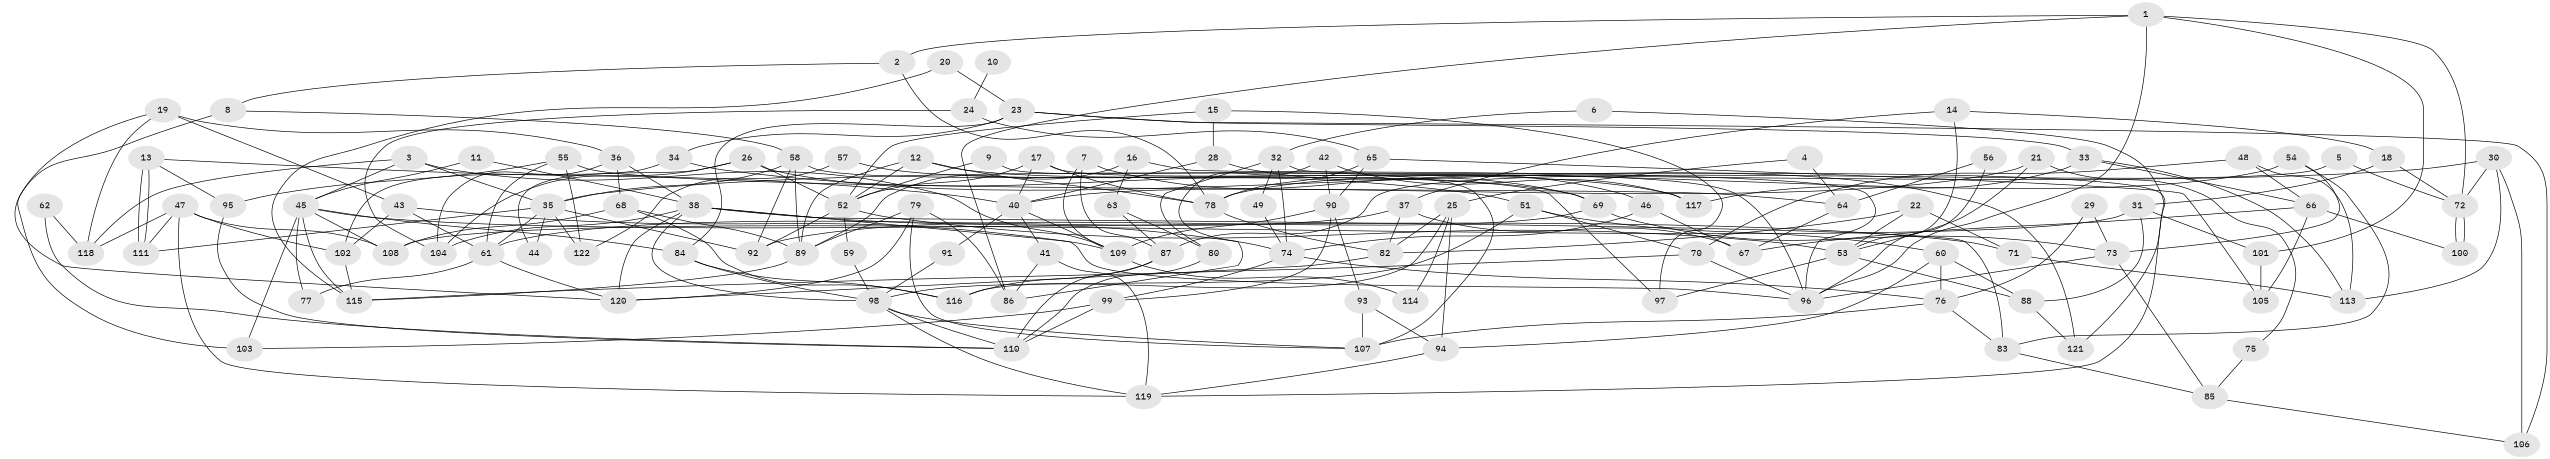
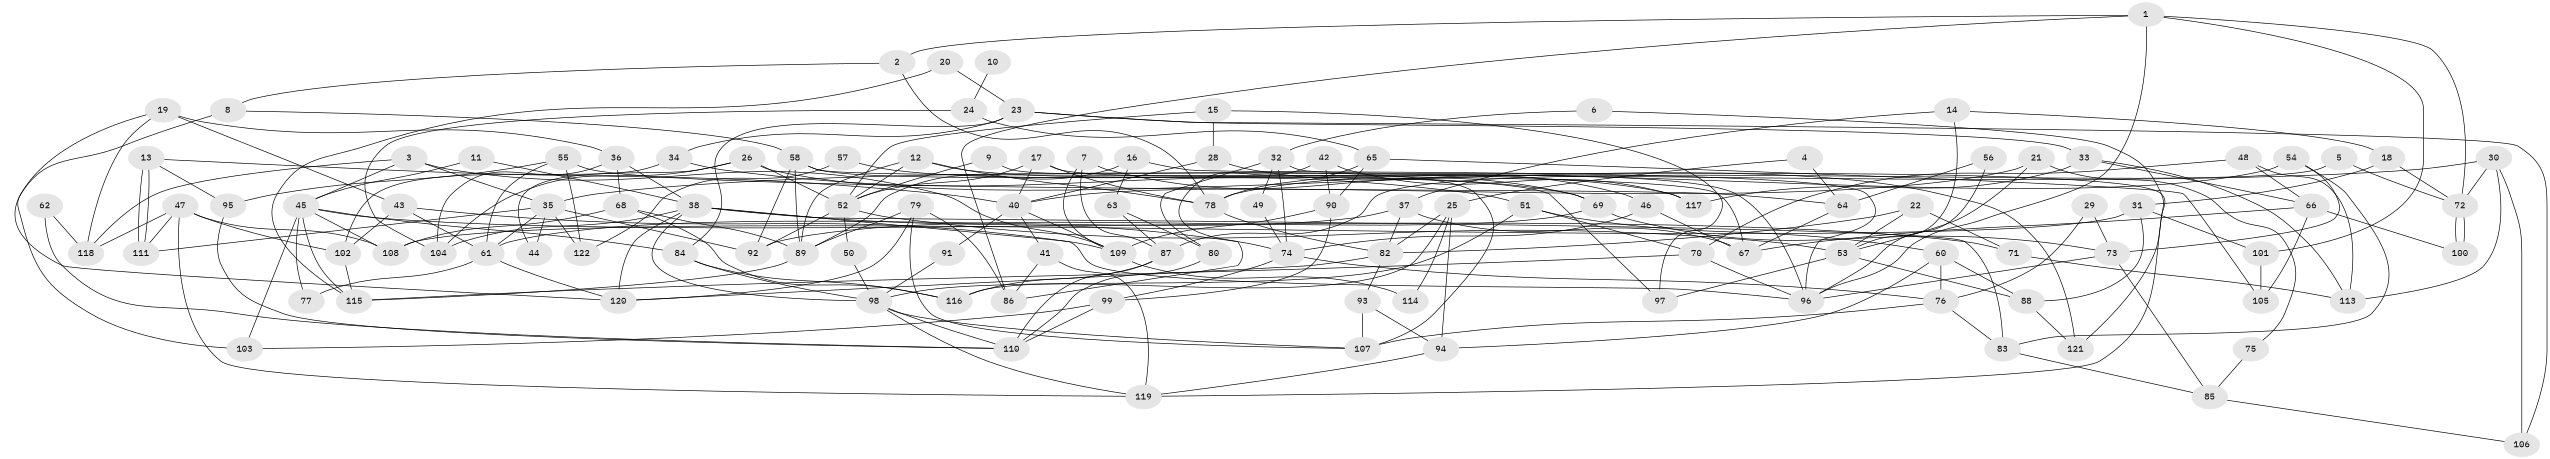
(674, 186) -> (1291, 176)
(849, 254) -> (849, 254)
(1347, 254) -> (1374, 277)
